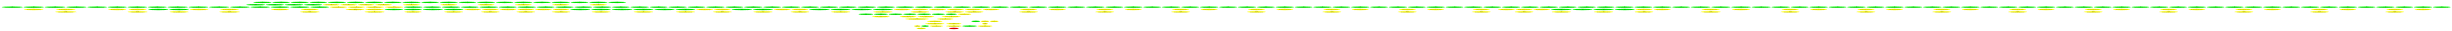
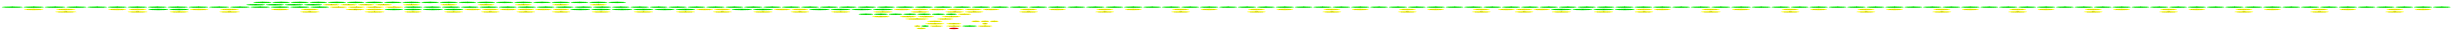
(976, 21) -> (976, 21)
